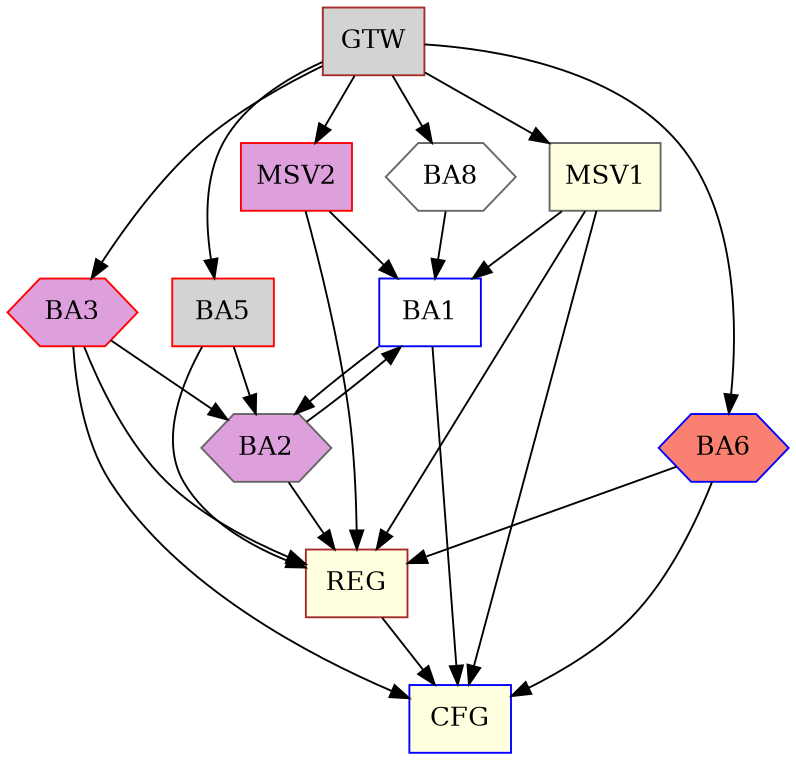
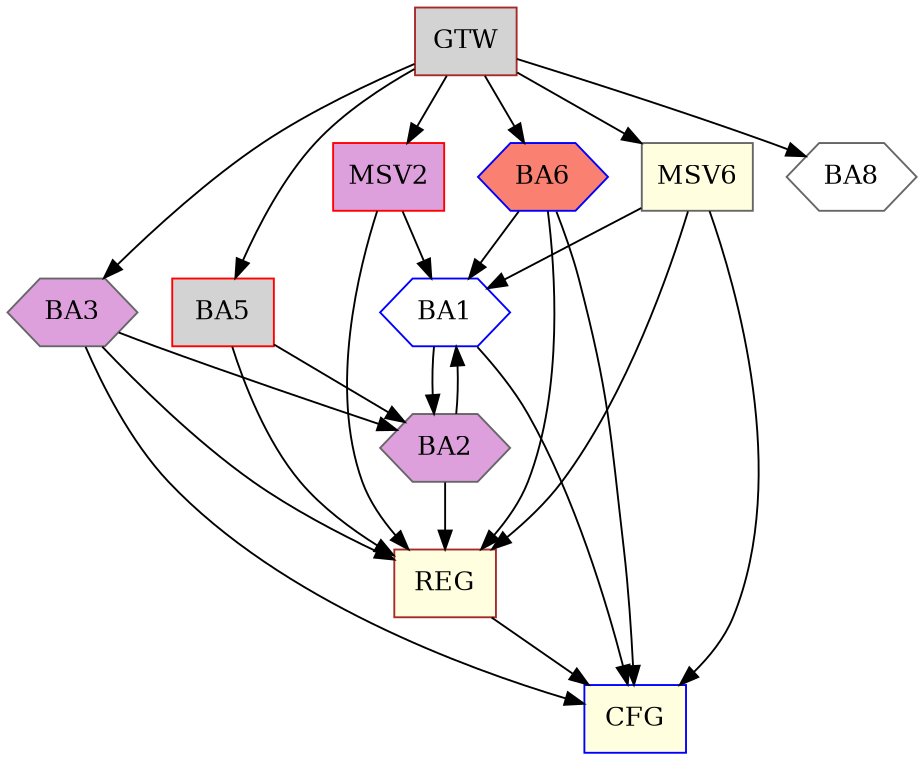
(605, 177) -> (697, 177)
(442, 235) -> (500, 237)
(72, 312) -> (72, 312)
(430, 312) -> (445, 312)
